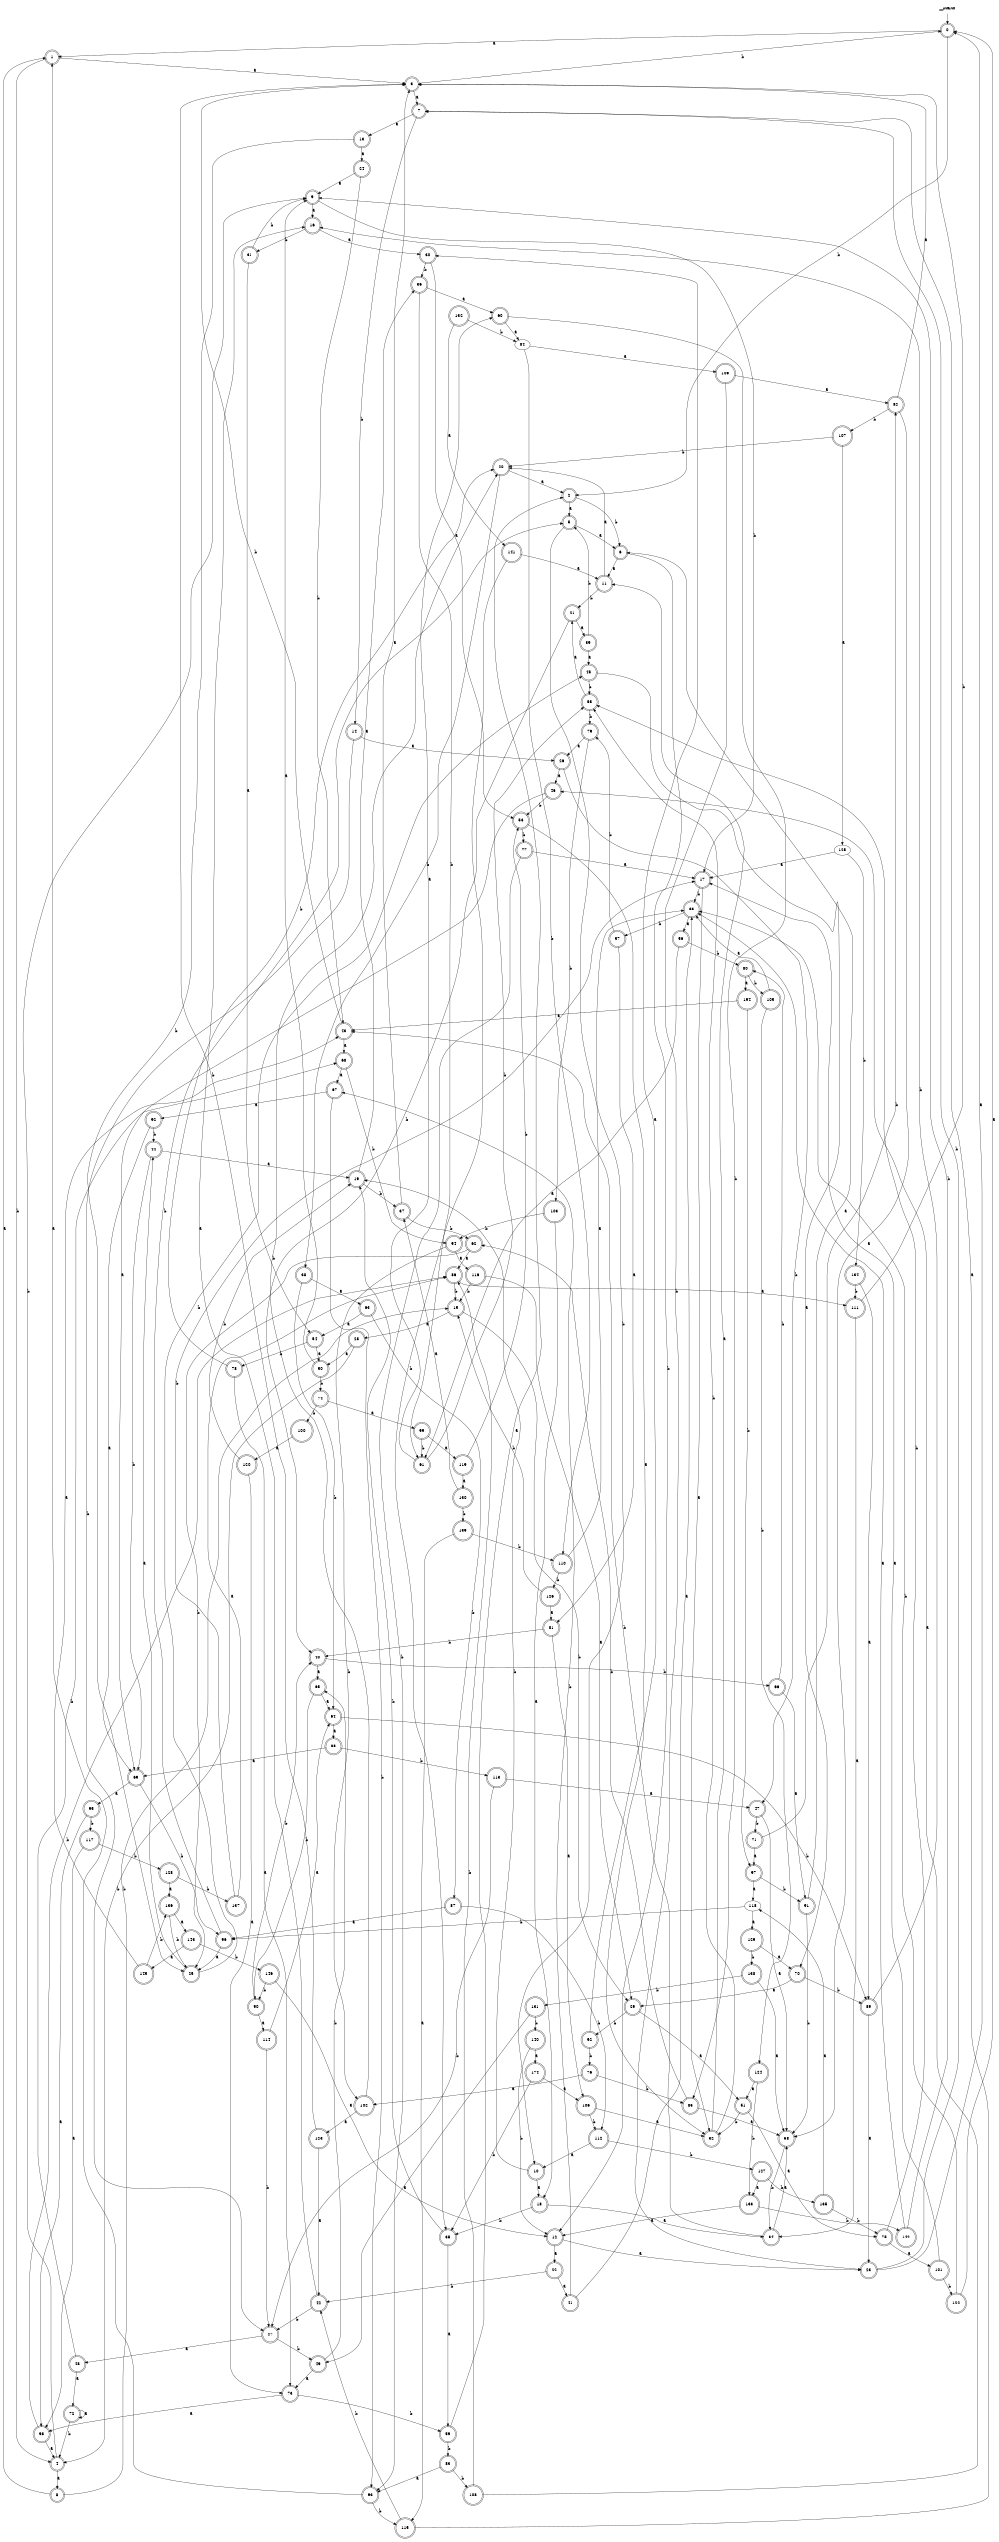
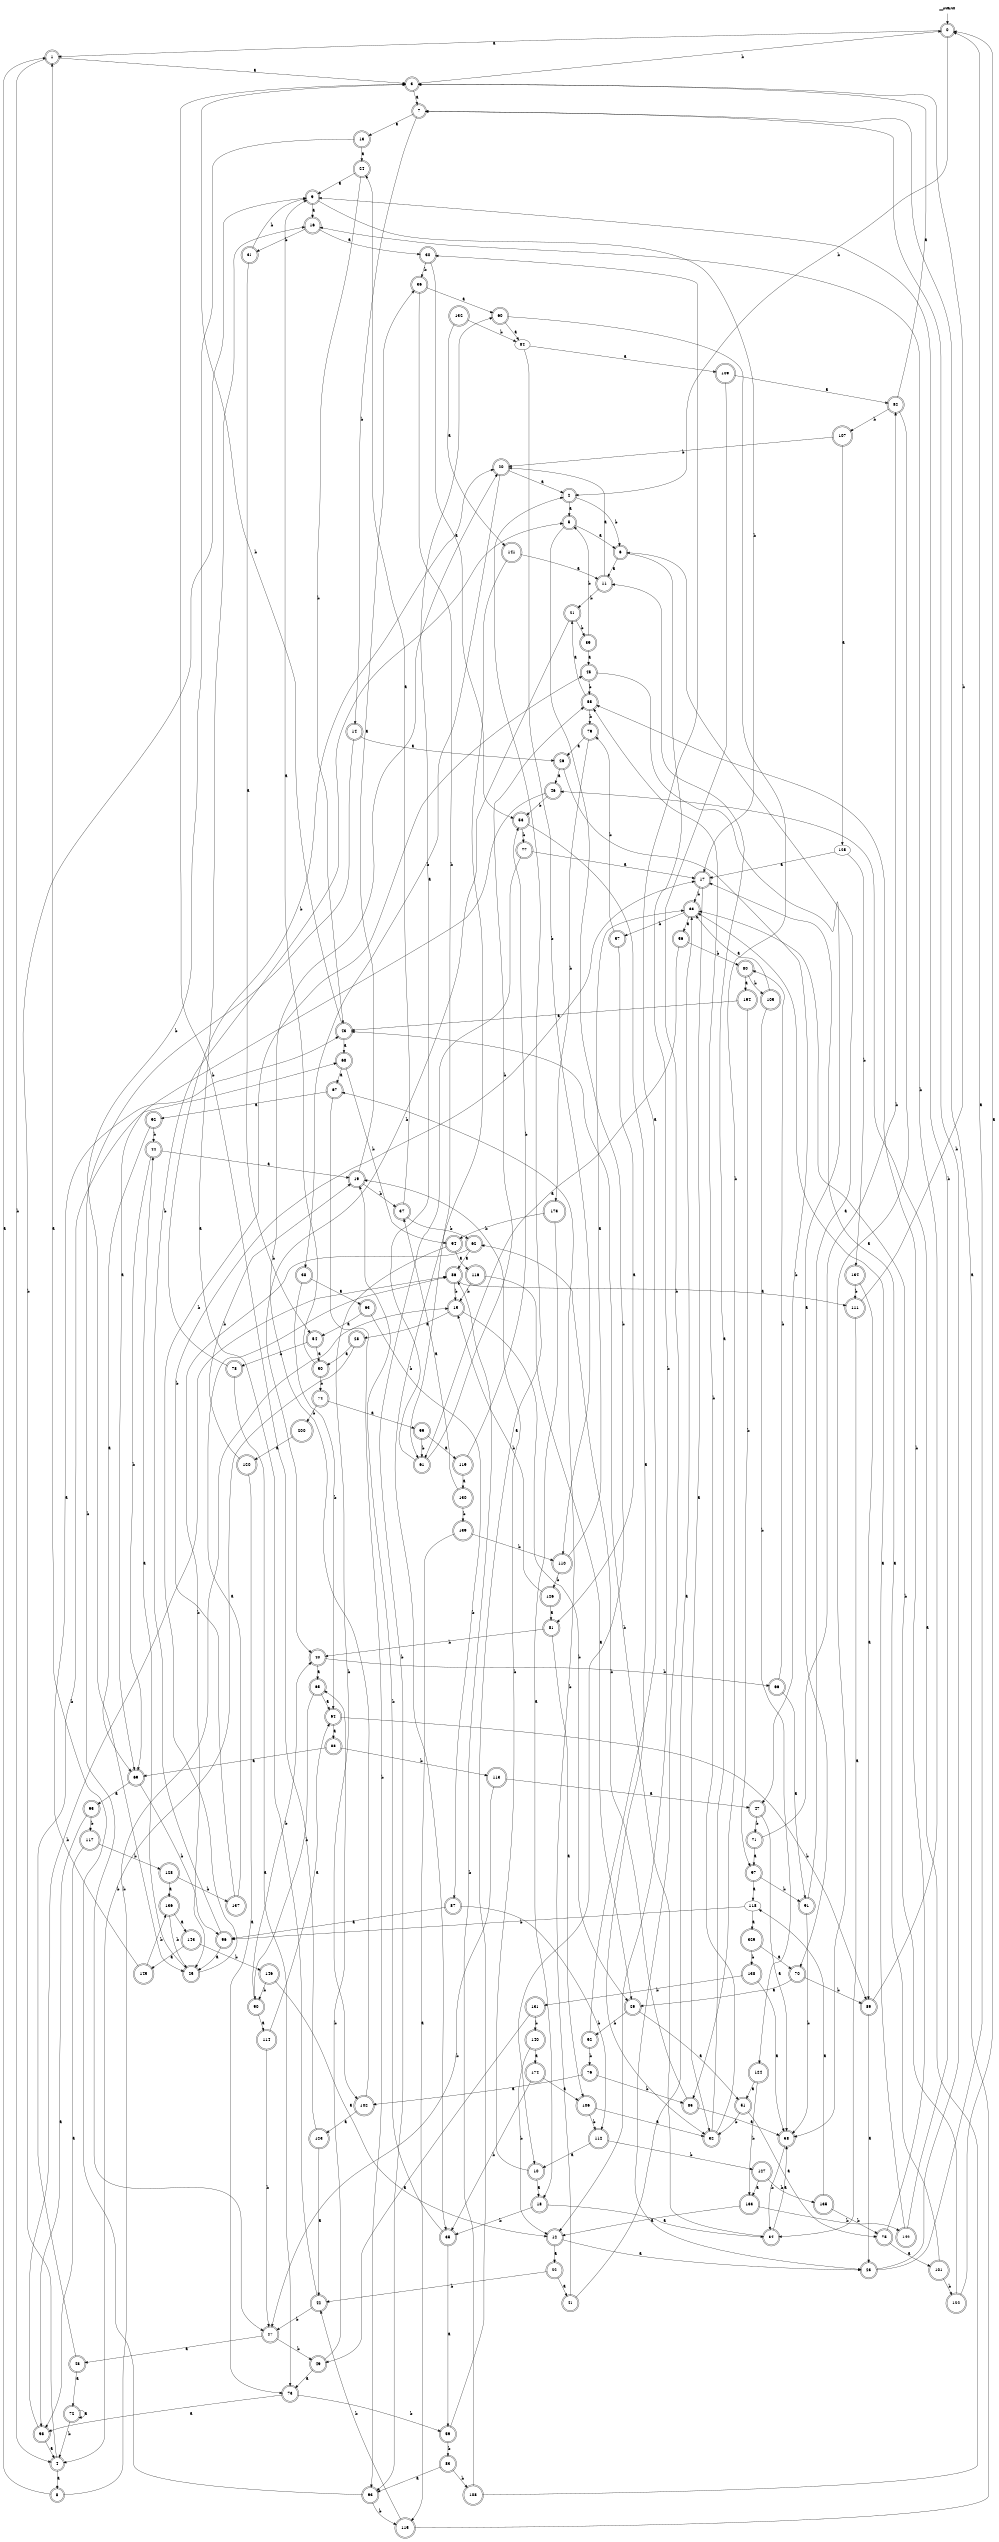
(582, 628) -> (582, 628)
(391, 648) -> (405, 689)
(554, 1212) -> (554, 1212)
(302, 1431) -> (302, 1431)
(752, 1940) -> (752, 1940)
